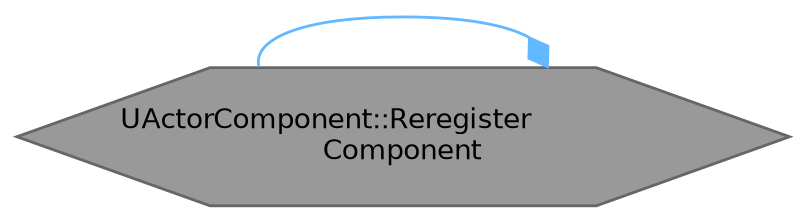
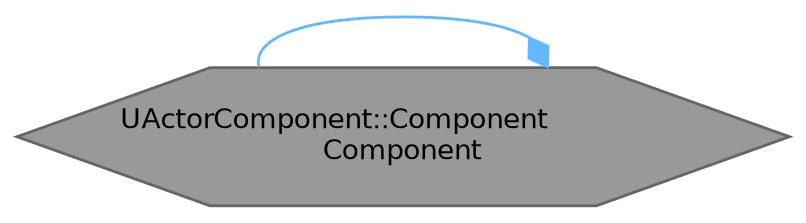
(403, 137) -> (403, 137)
